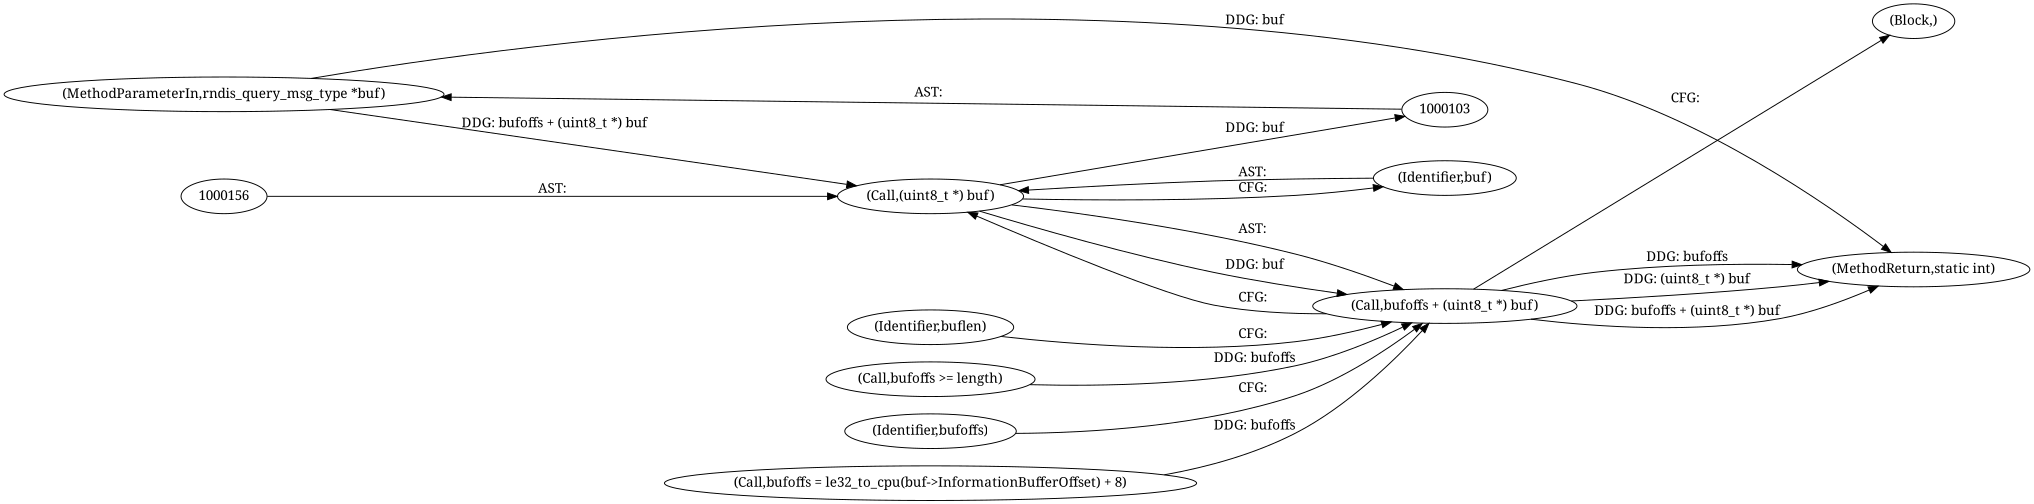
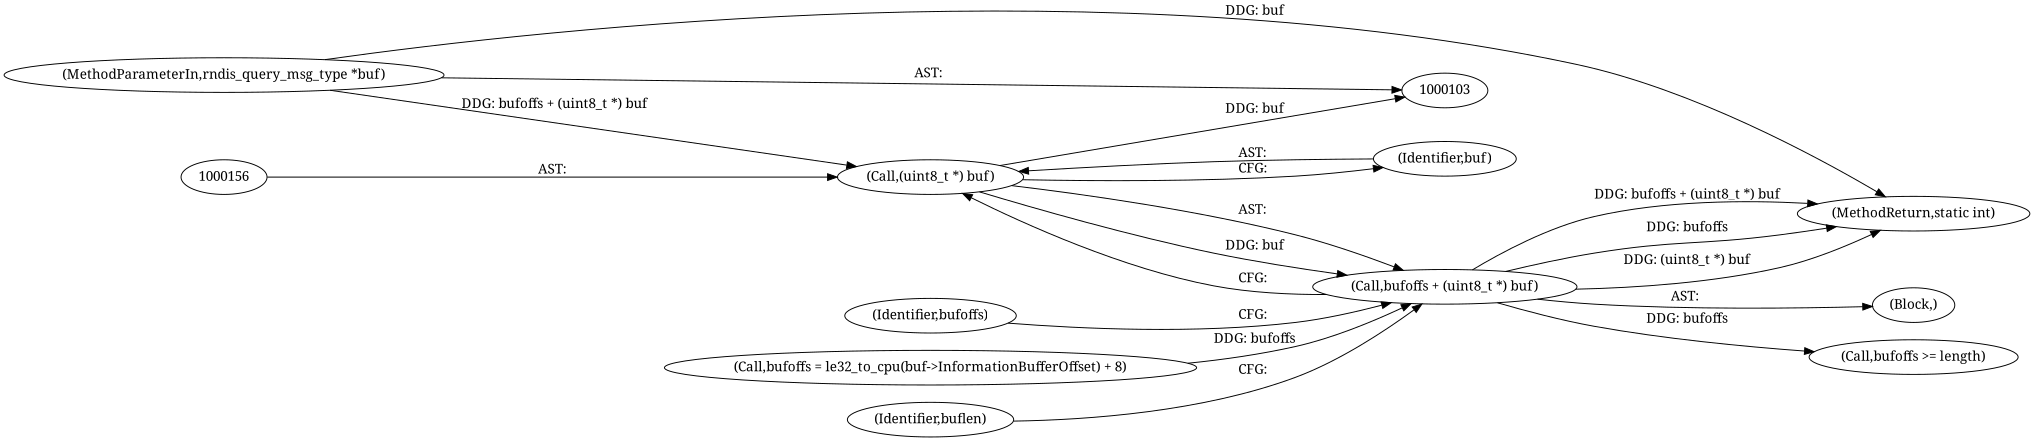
(1687, 99) -> (1687, 297)
(926, 103) -> (917, 84)
(1220, 378) -> (1650, 335)
